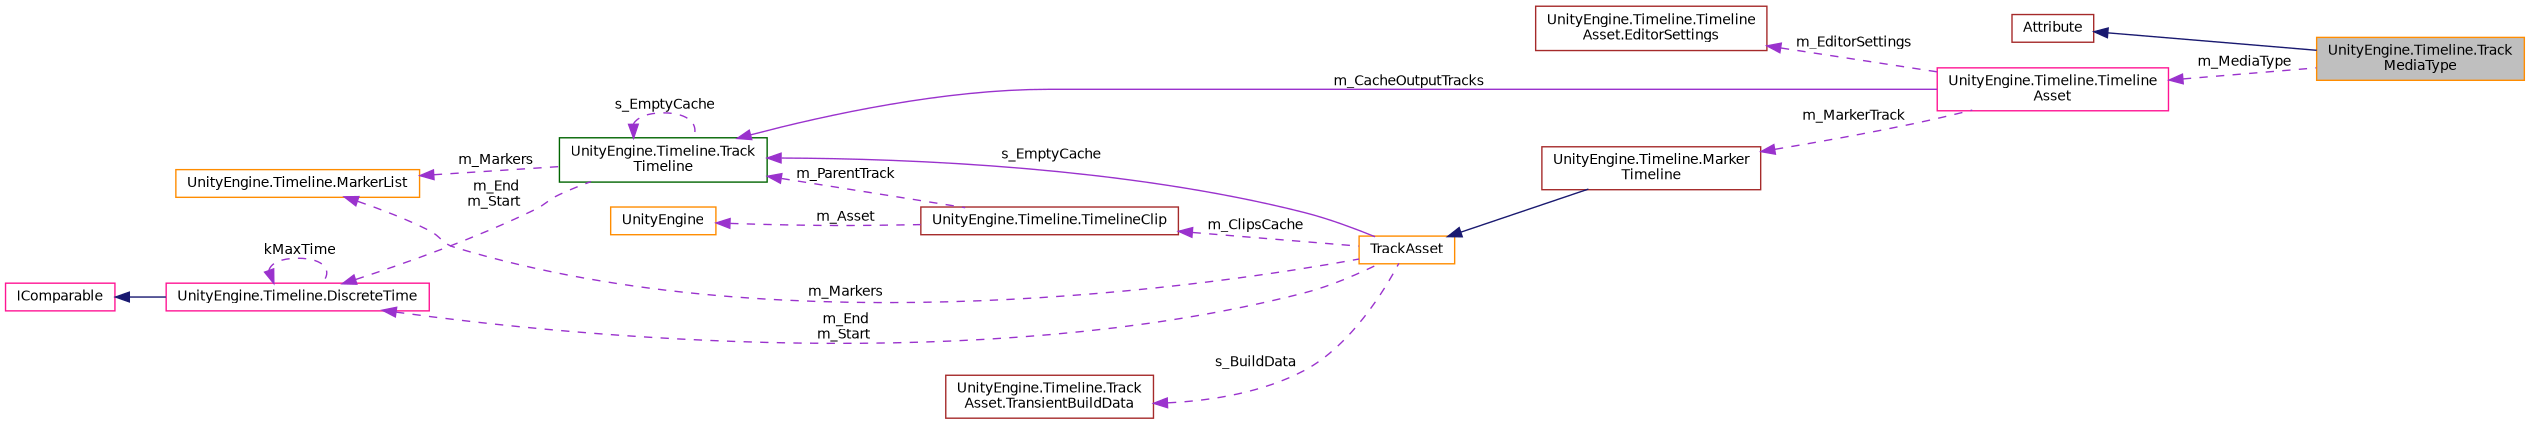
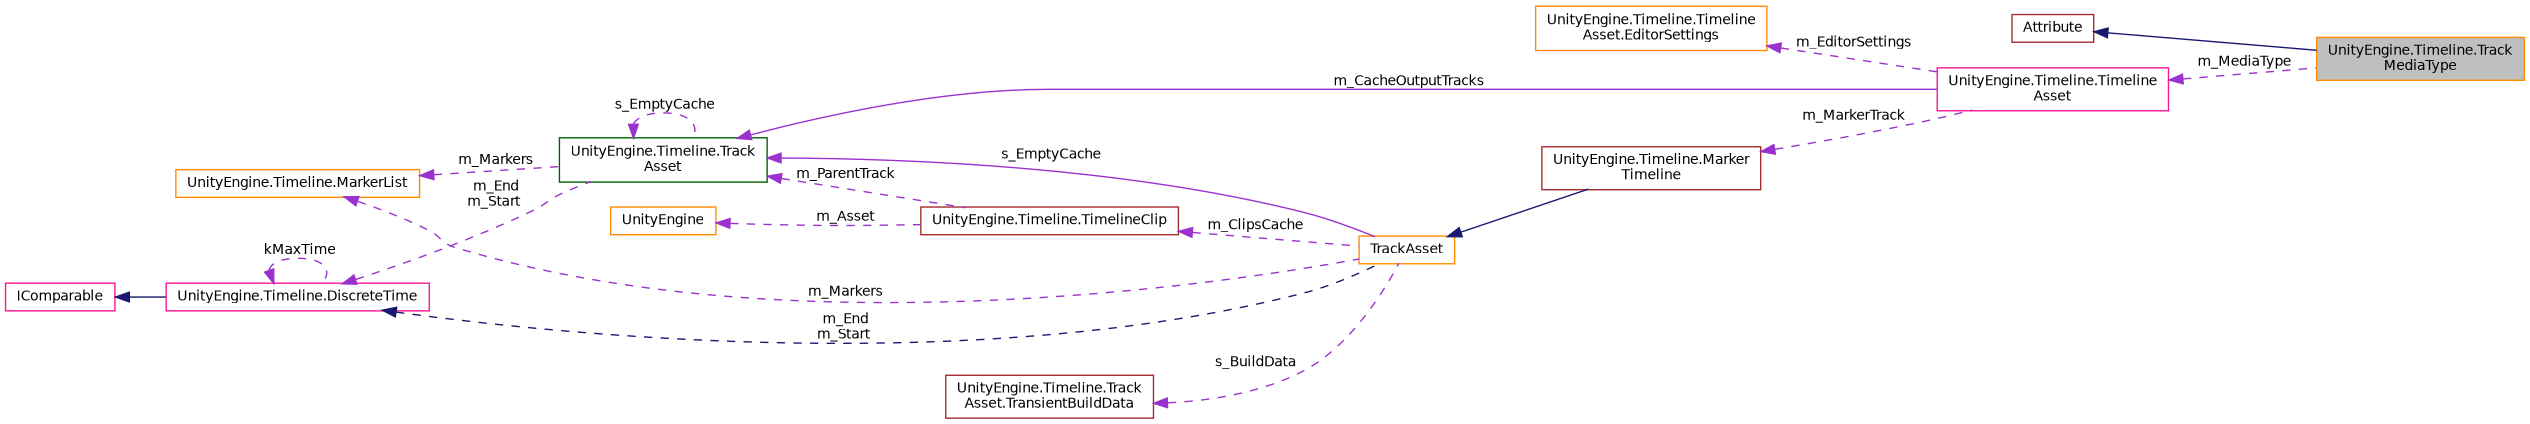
(1651, 28) -> (1651, 28)
(663, 160) -> (663, 160)
(892, 342) -> (892, 342)
